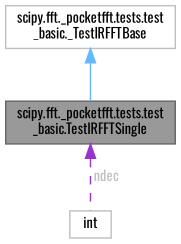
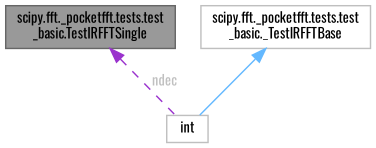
(90, 82) -> (228, 87)
